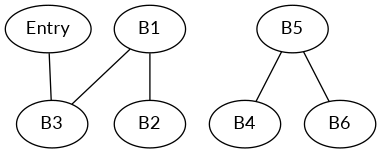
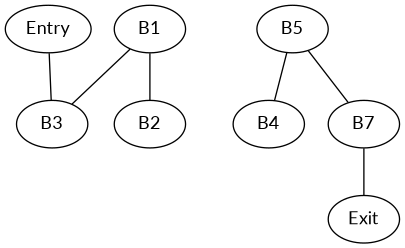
(340, 124) -> (364, 124)
none -> (364, 219)
